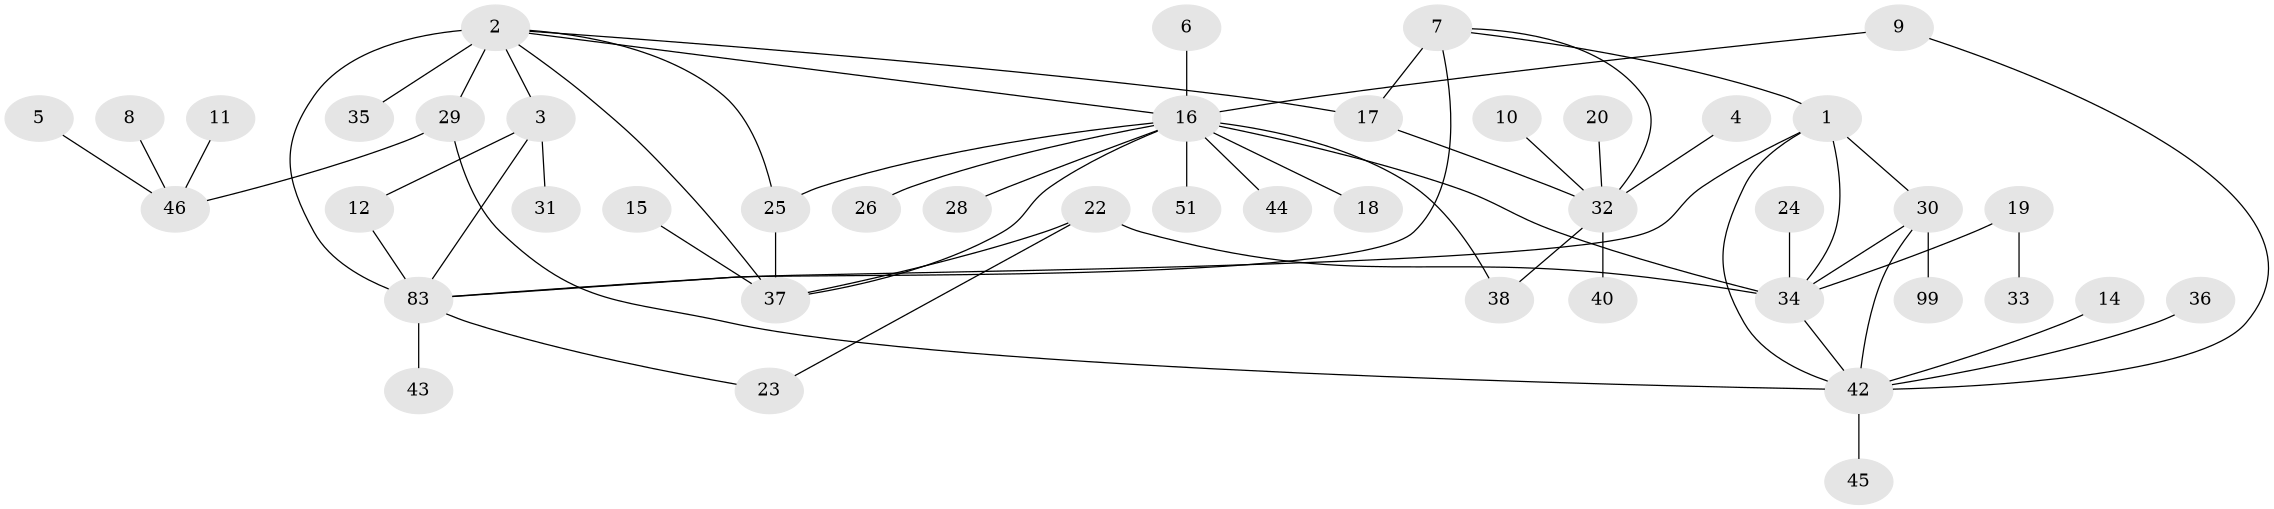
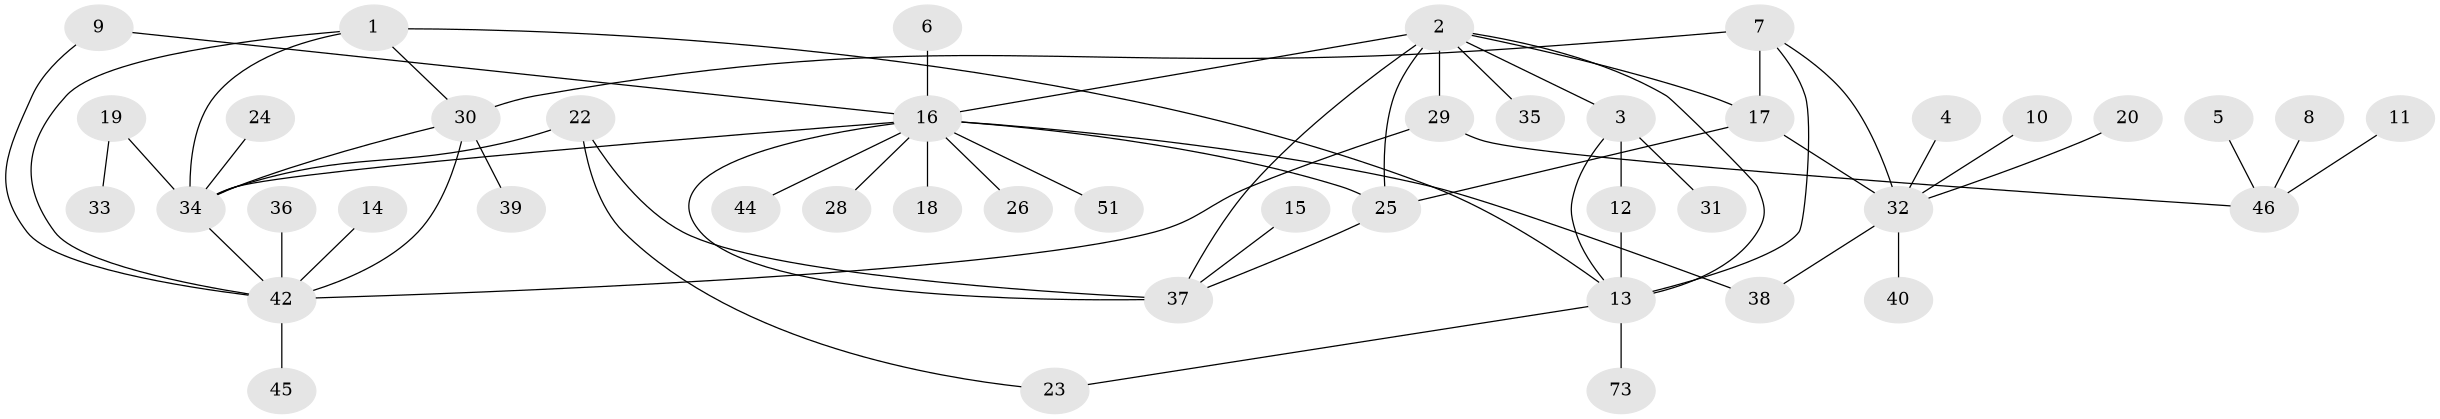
(1663, 65) -> (1109, 57)
none -> (1573, 164)
(419, 300) -> (1621, 300)
(1928, 300) -> (511, 209)
(419, 391) -> (1621, 391)
